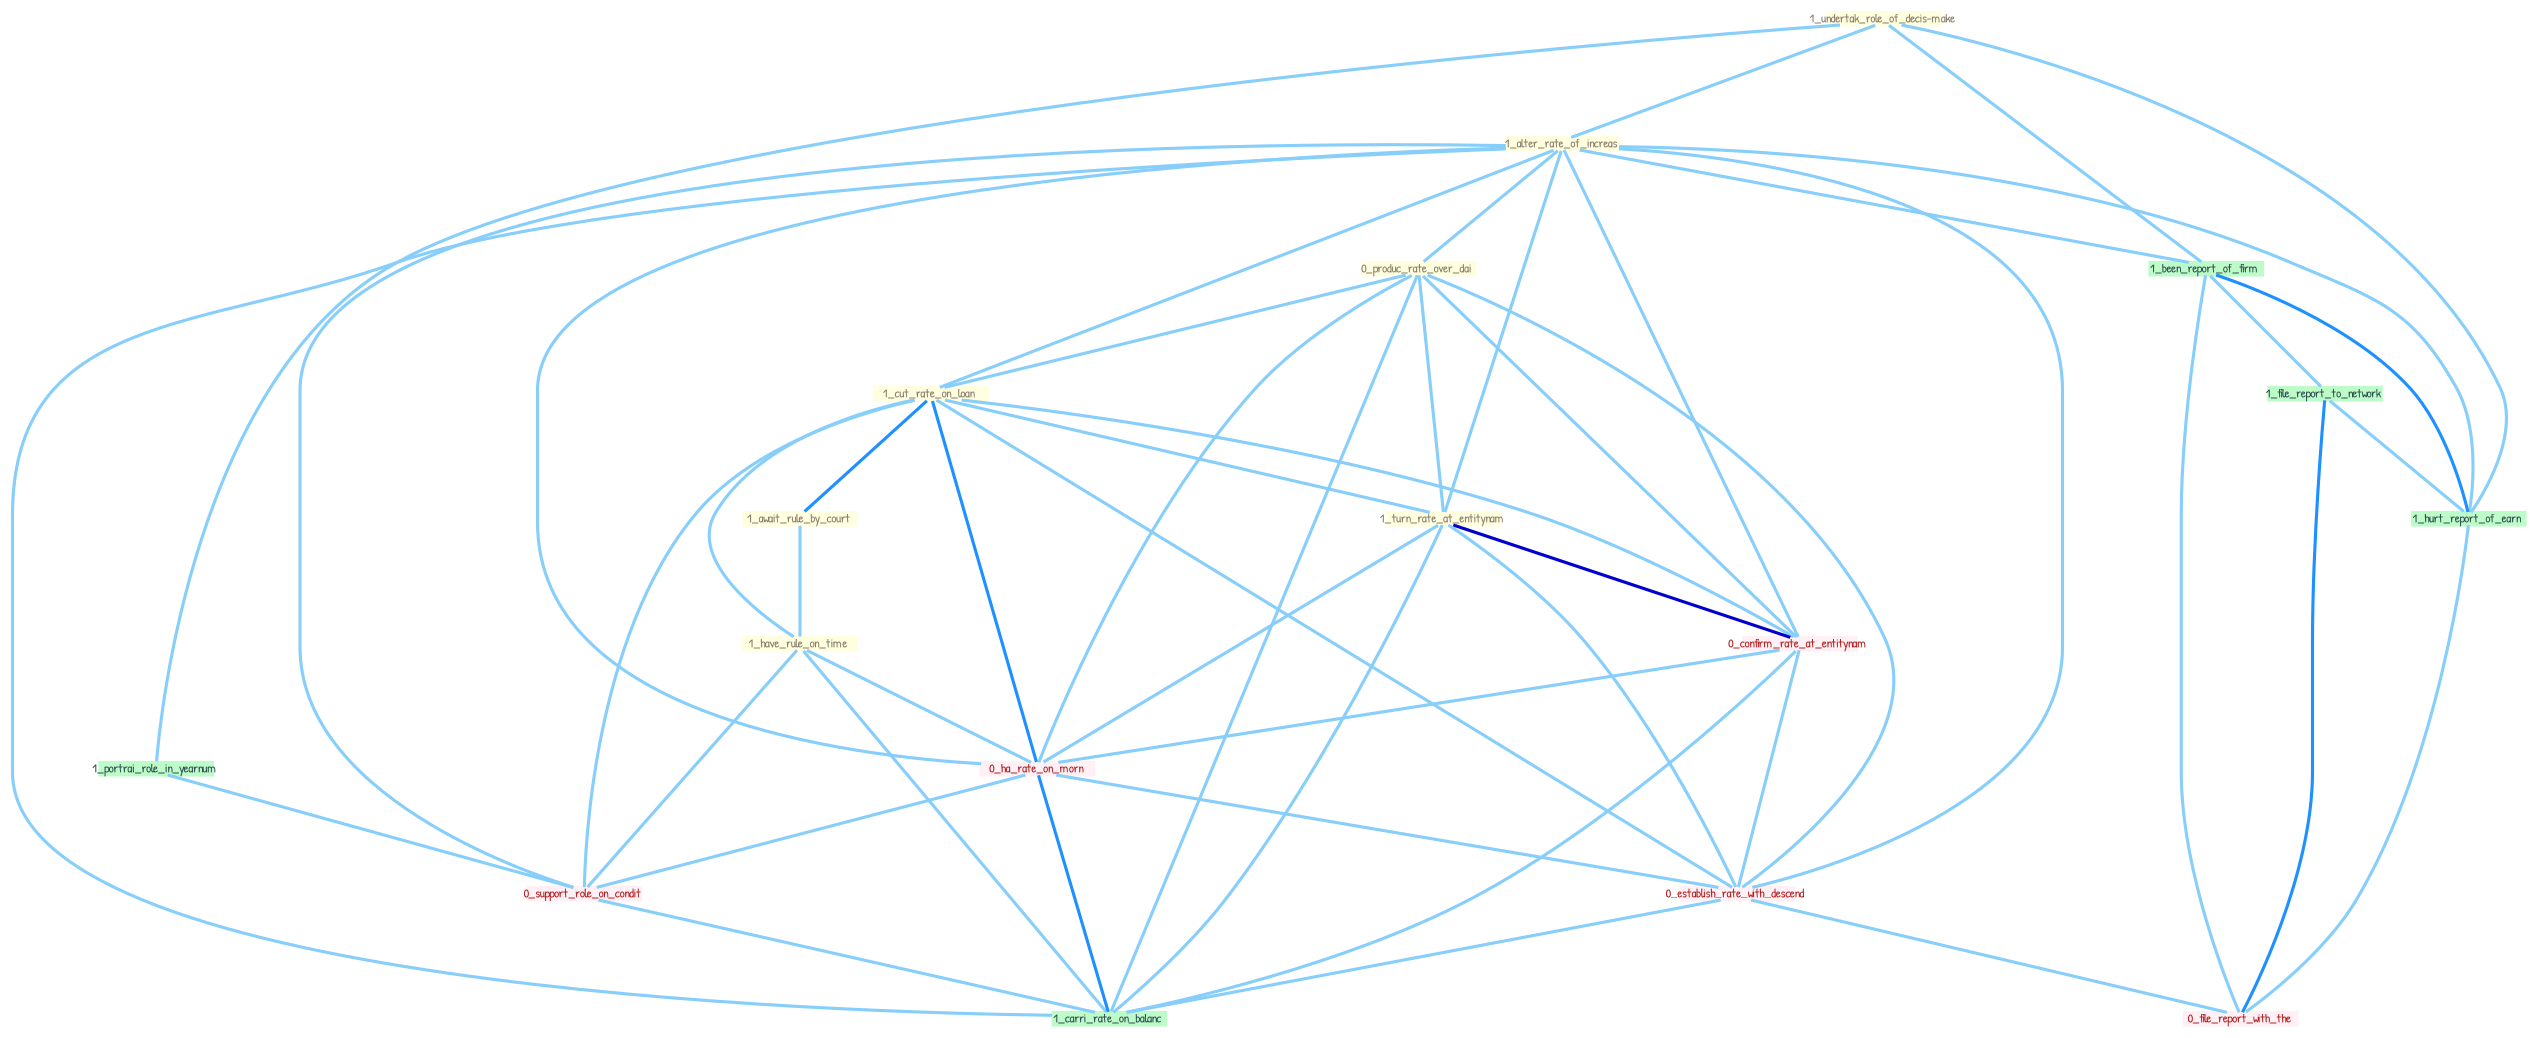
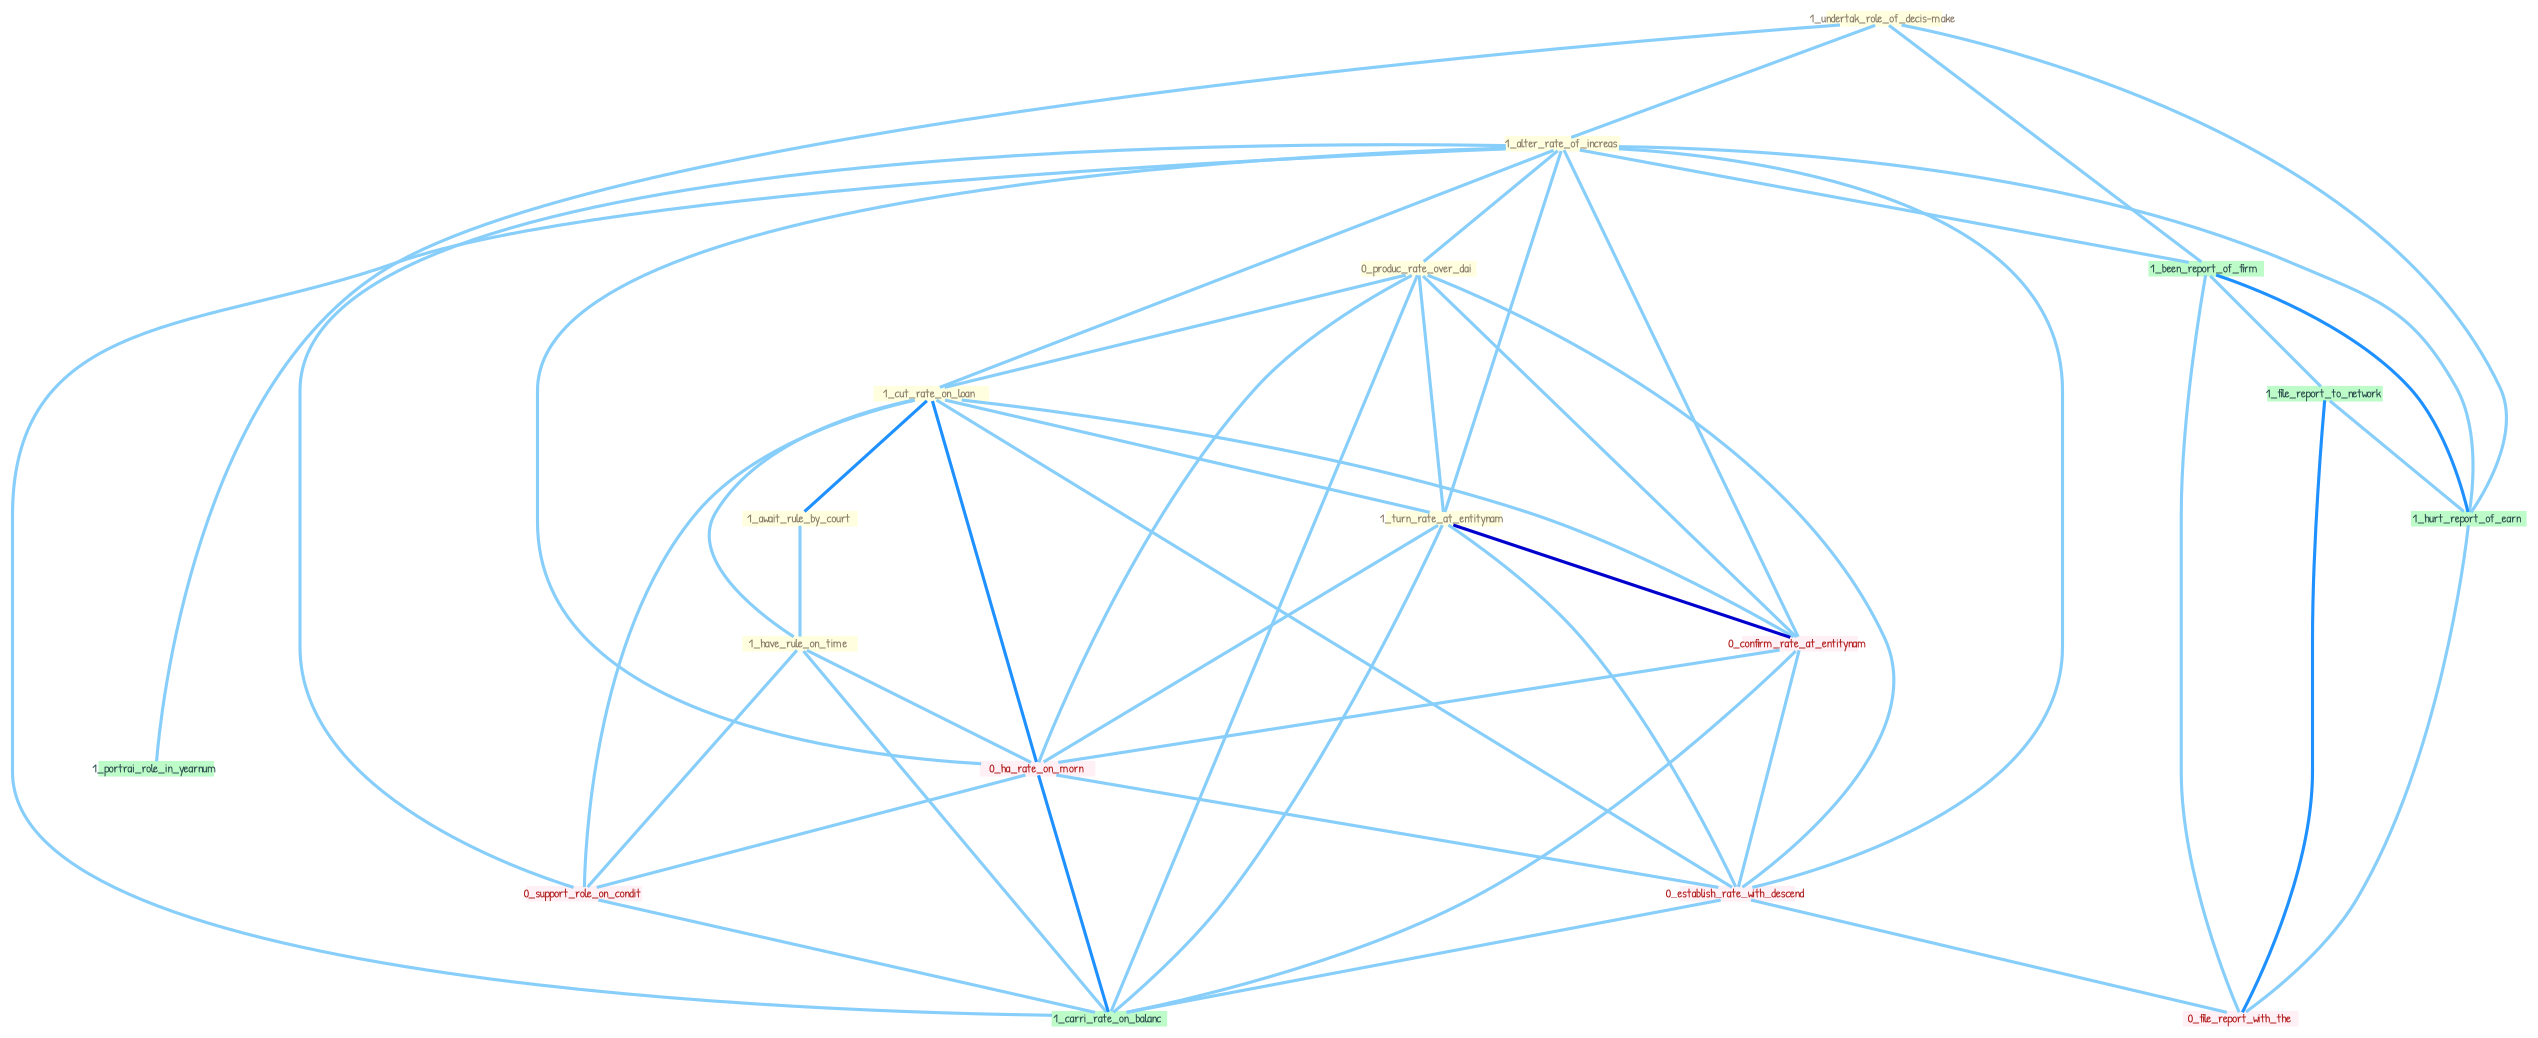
(370, 831) -> none
